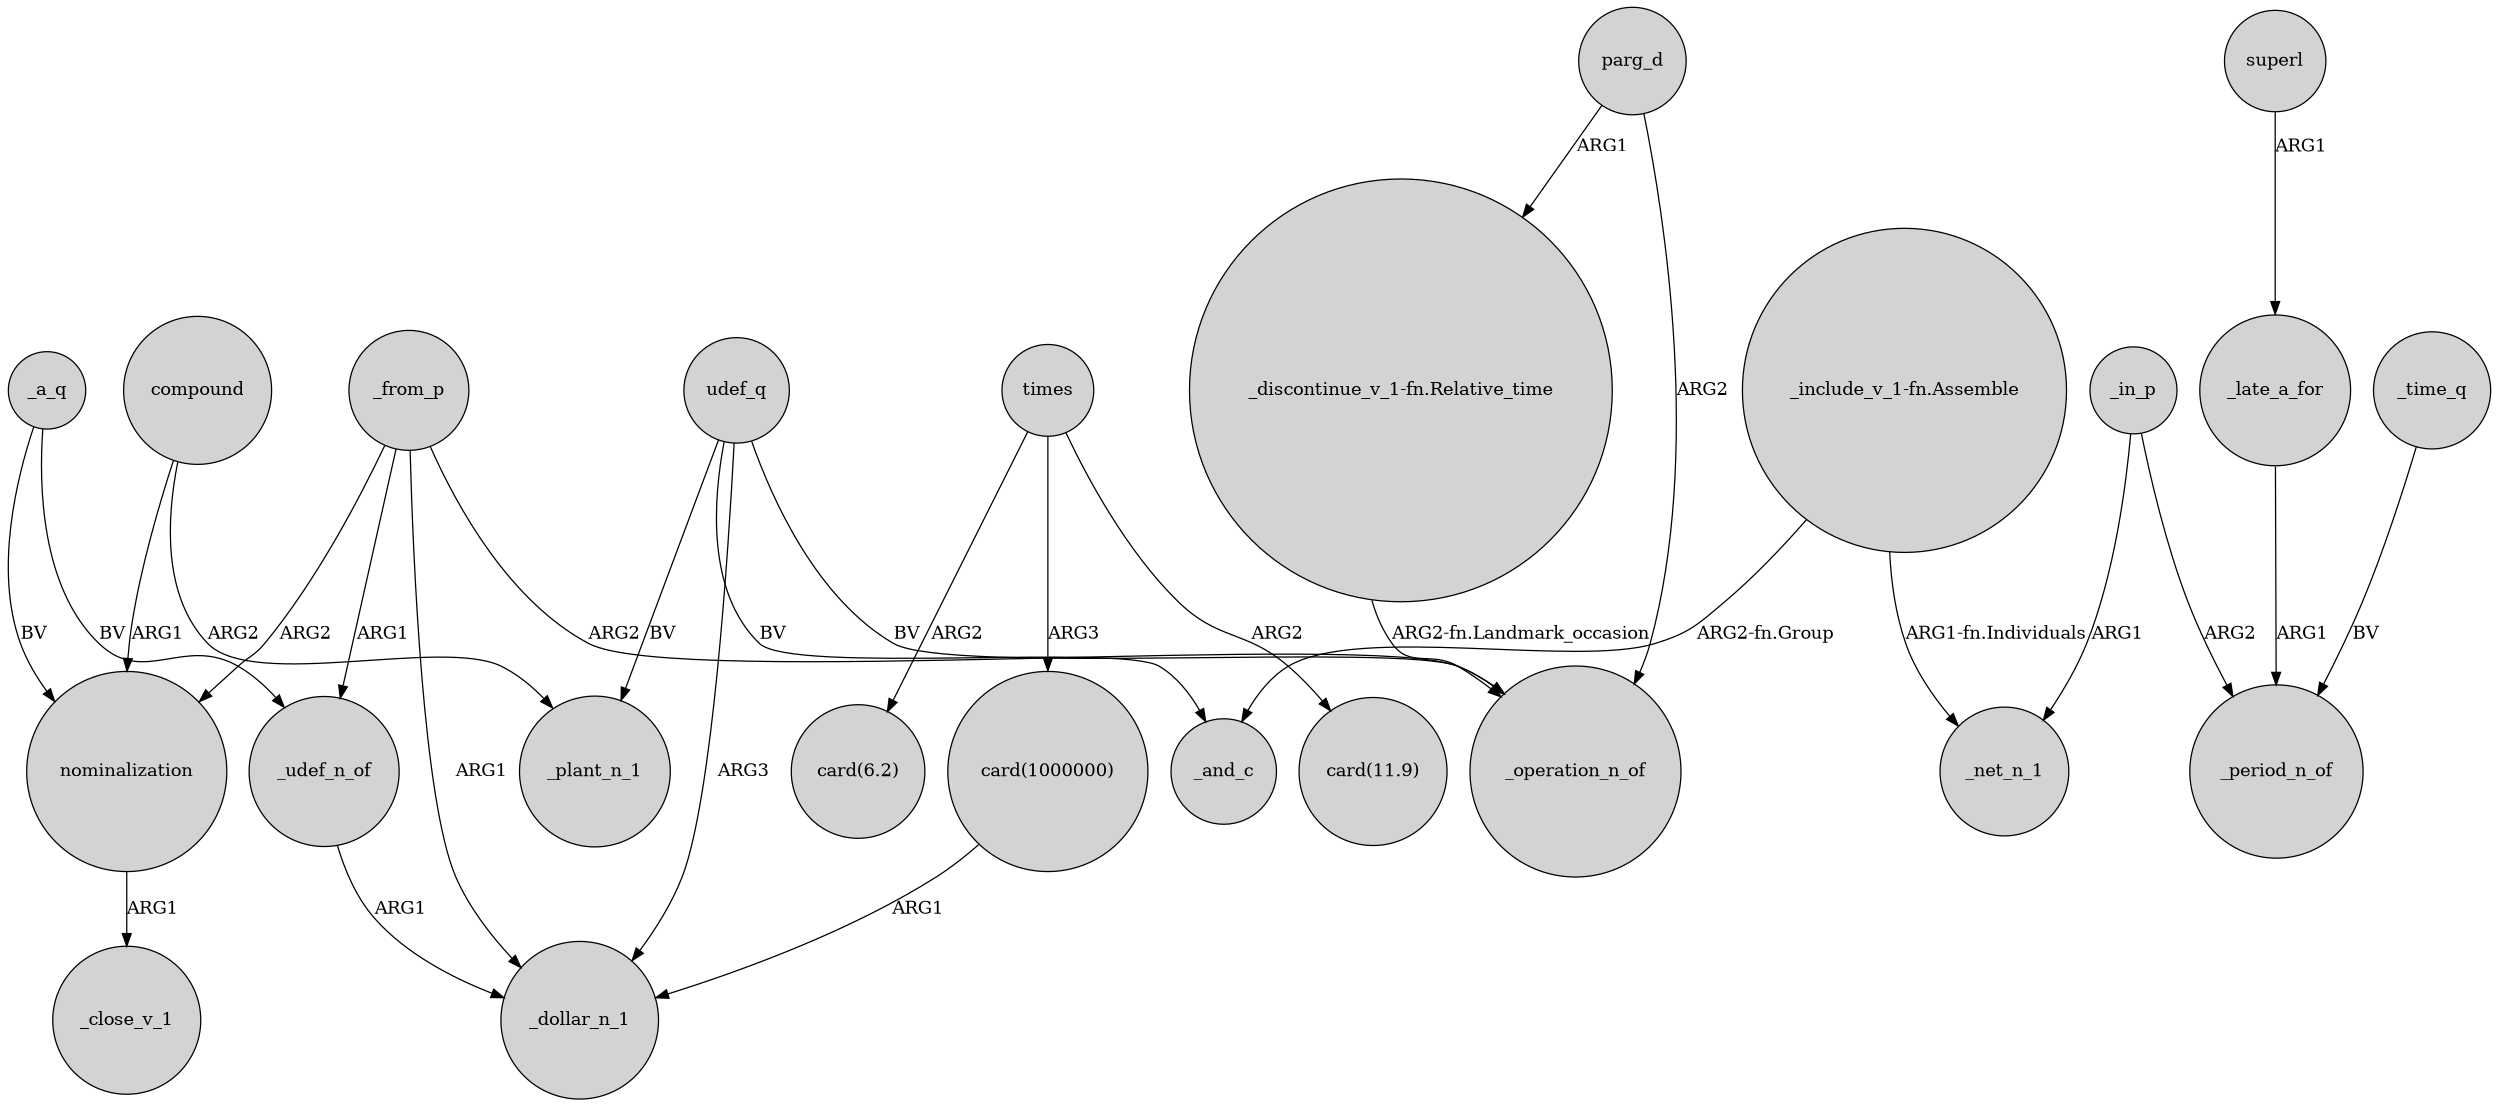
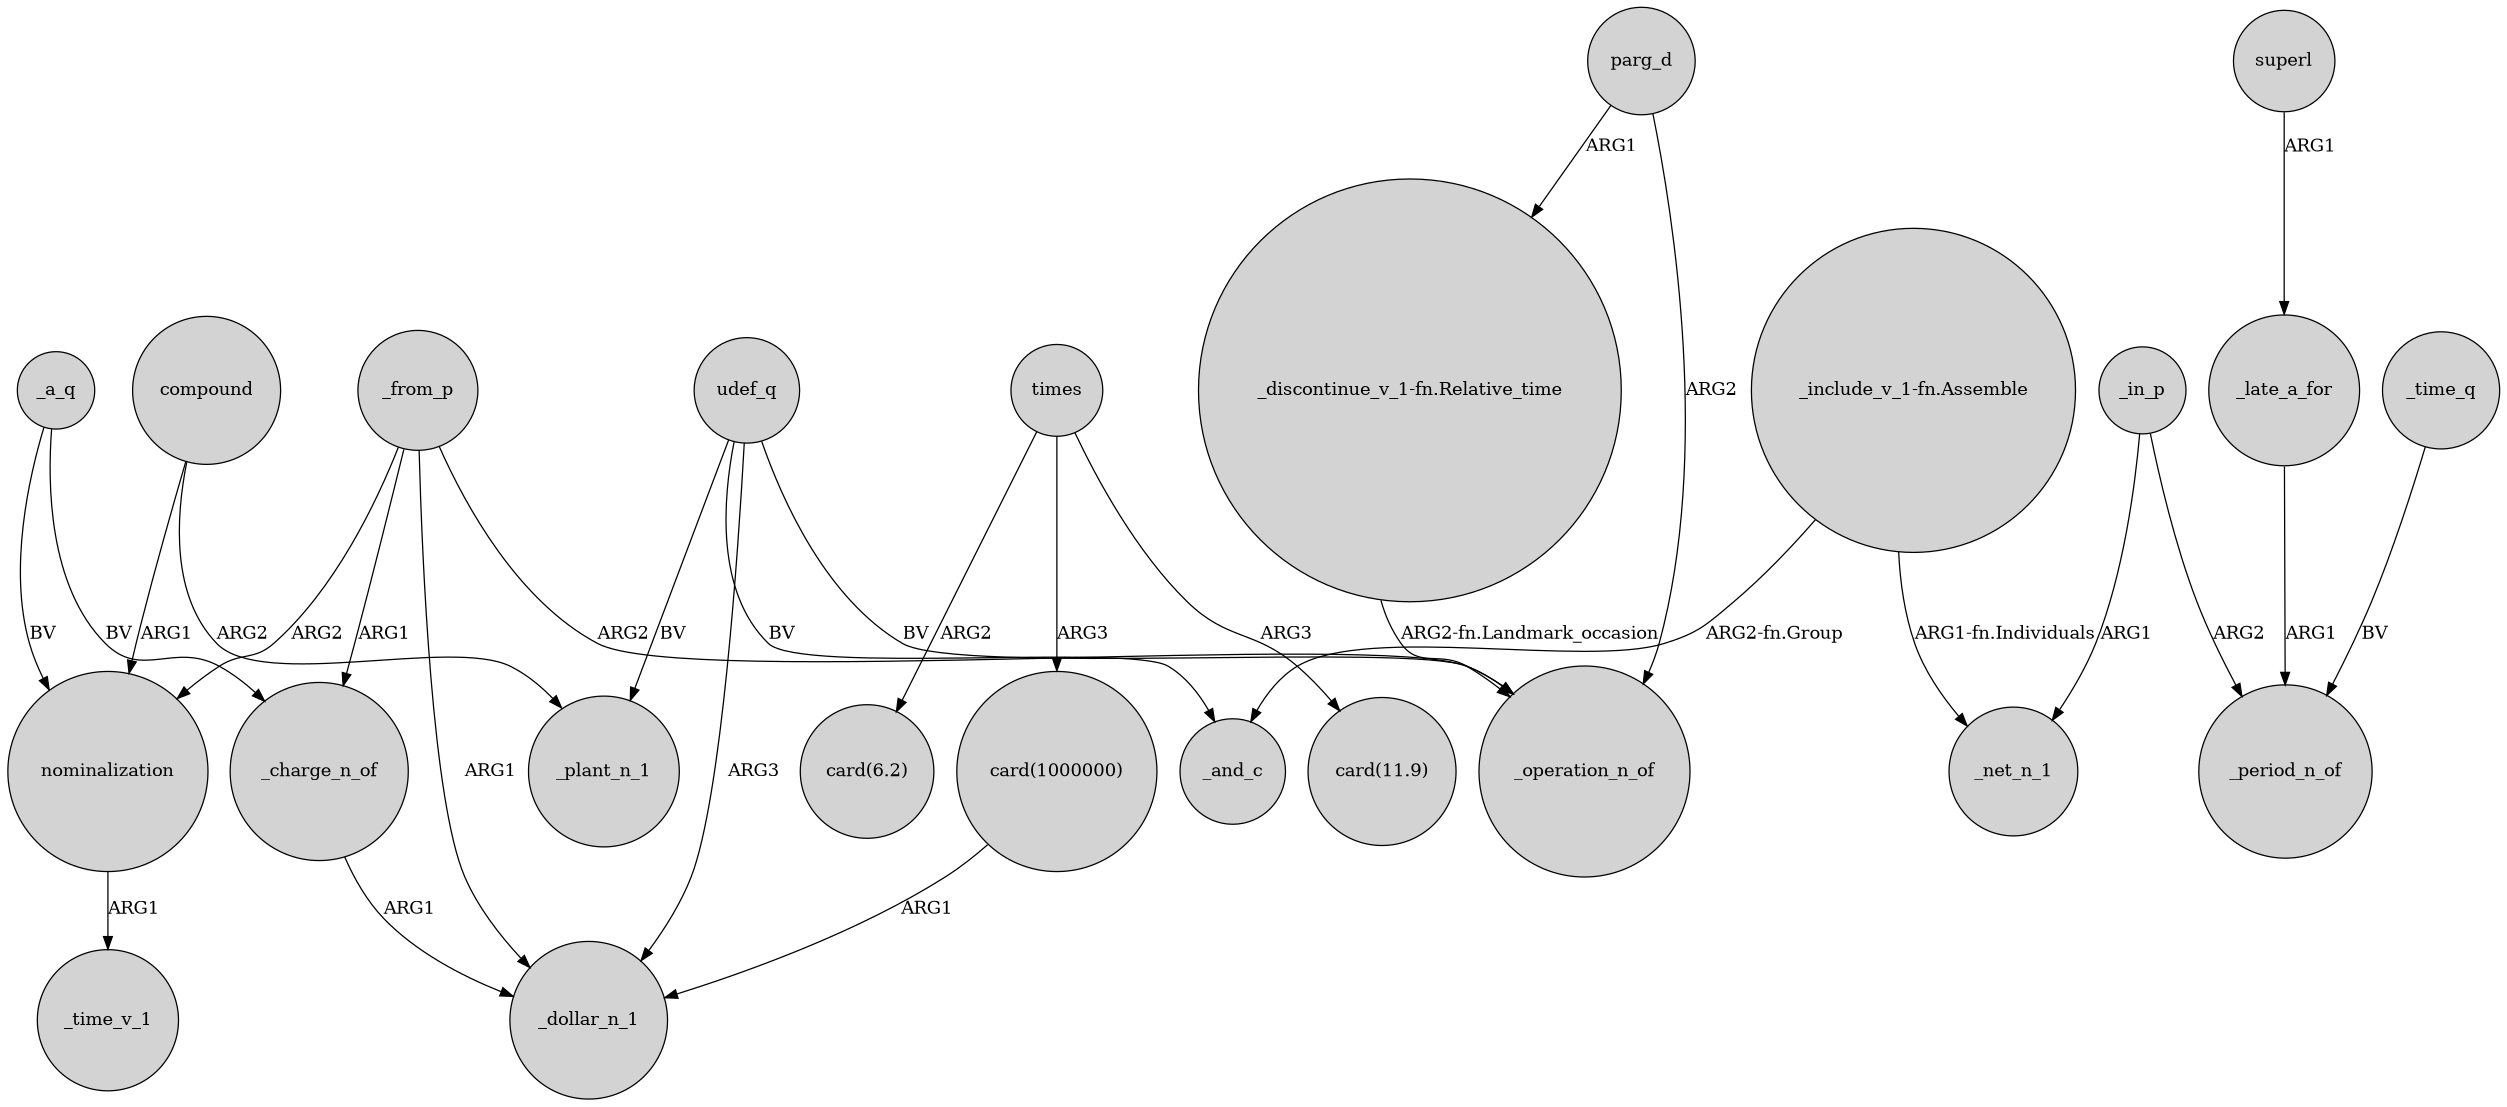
(1278, 634) -> (1287, 634)
(324, 772) -> (319, 772)
(127, 1020) -> (108, 1020)
